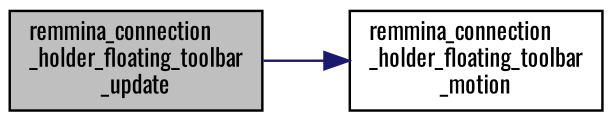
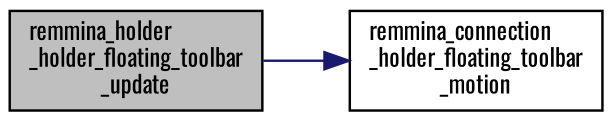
(136, 61) -> (136, 61)
